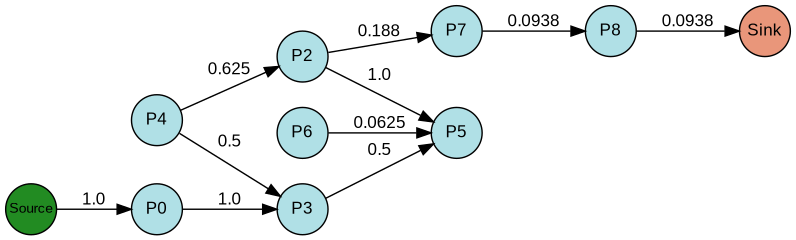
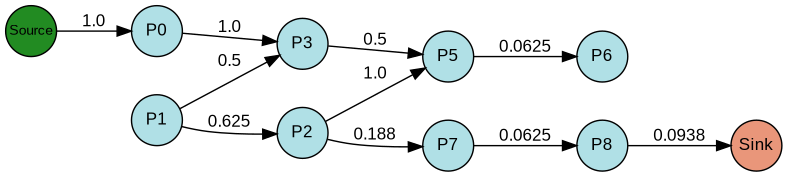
(534, 22) -> (525, 136)
(157, 120) -> (157, 120)
(372, 133) -> (518, 57)
